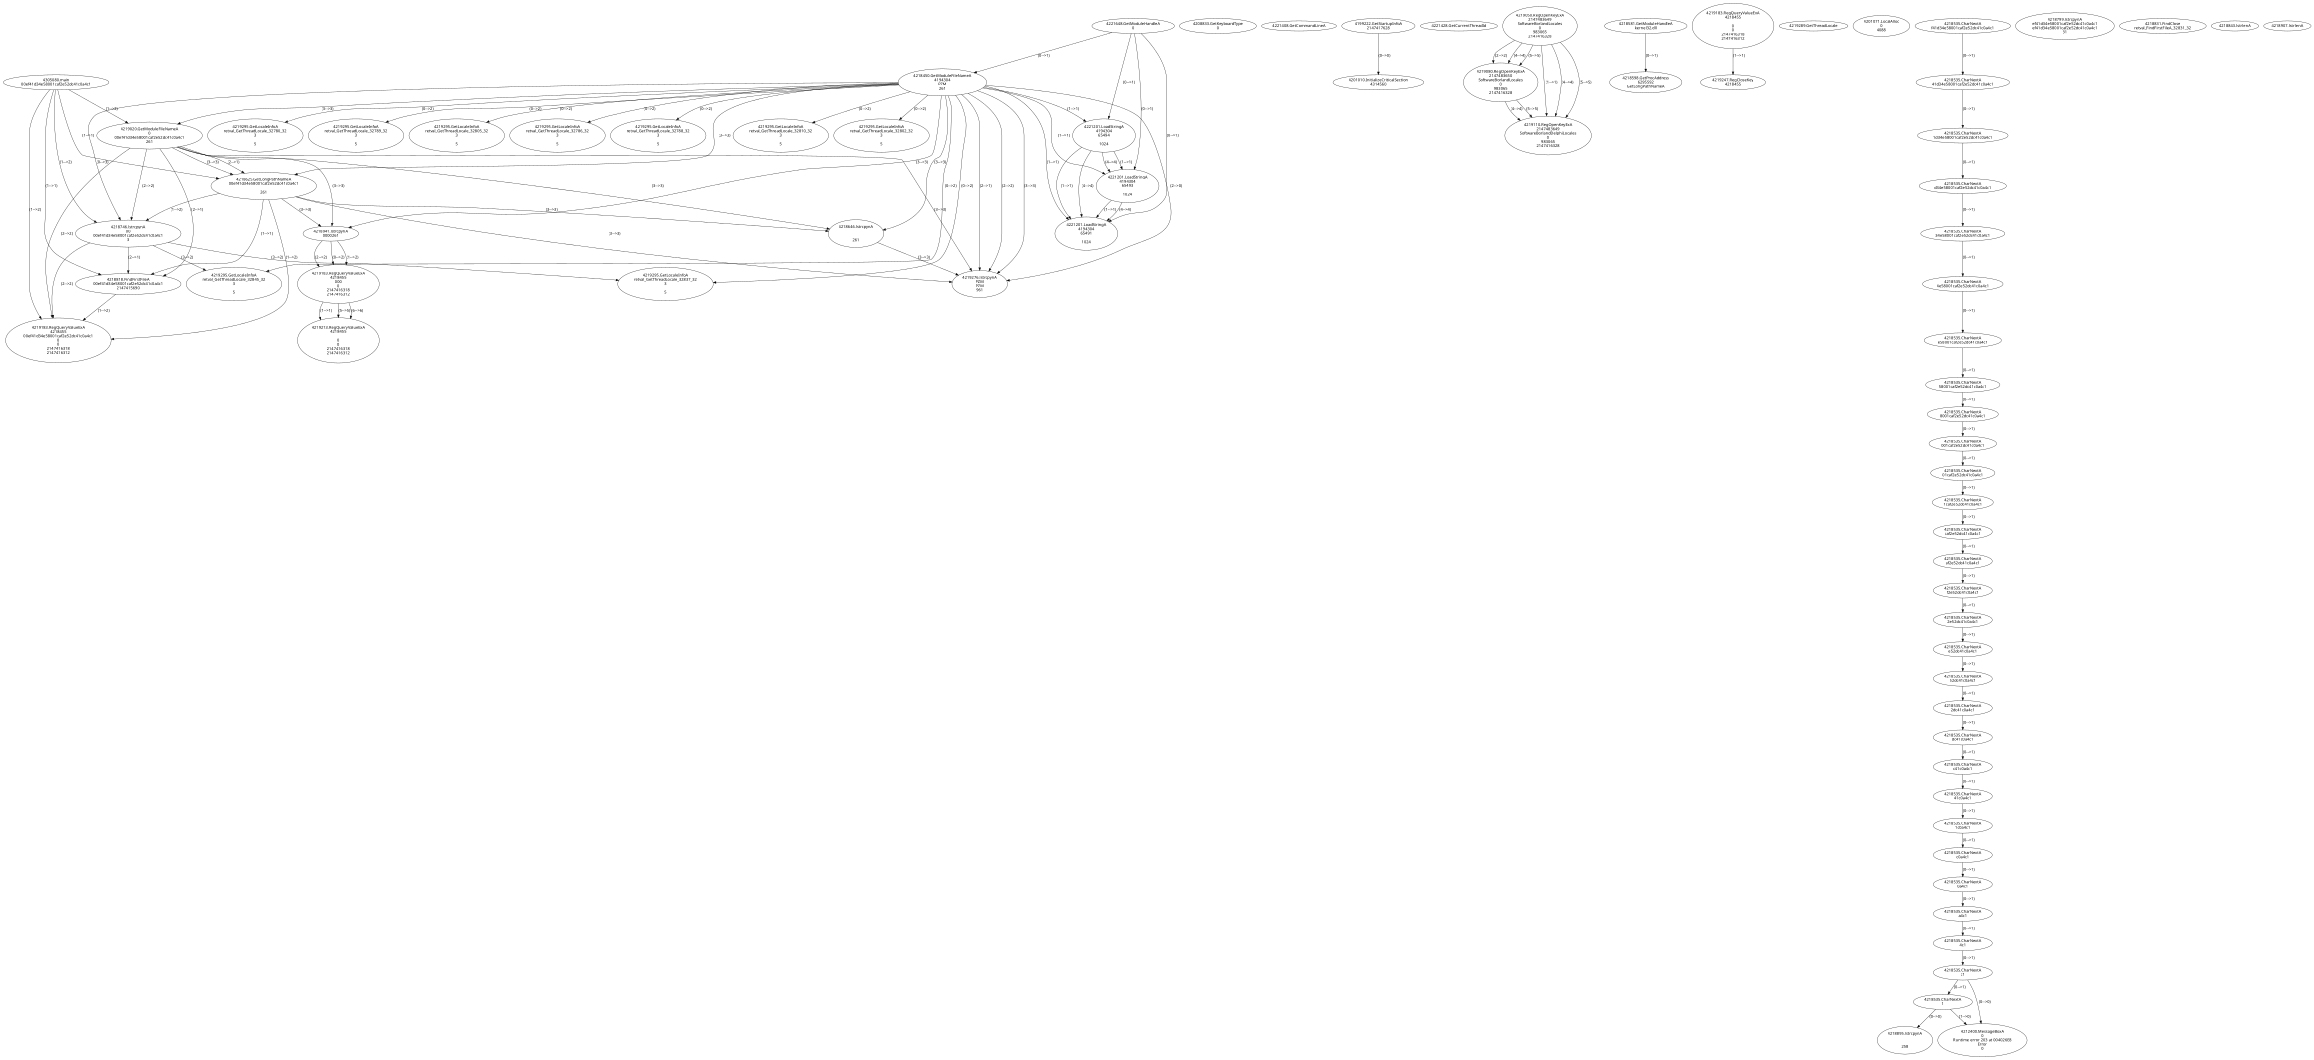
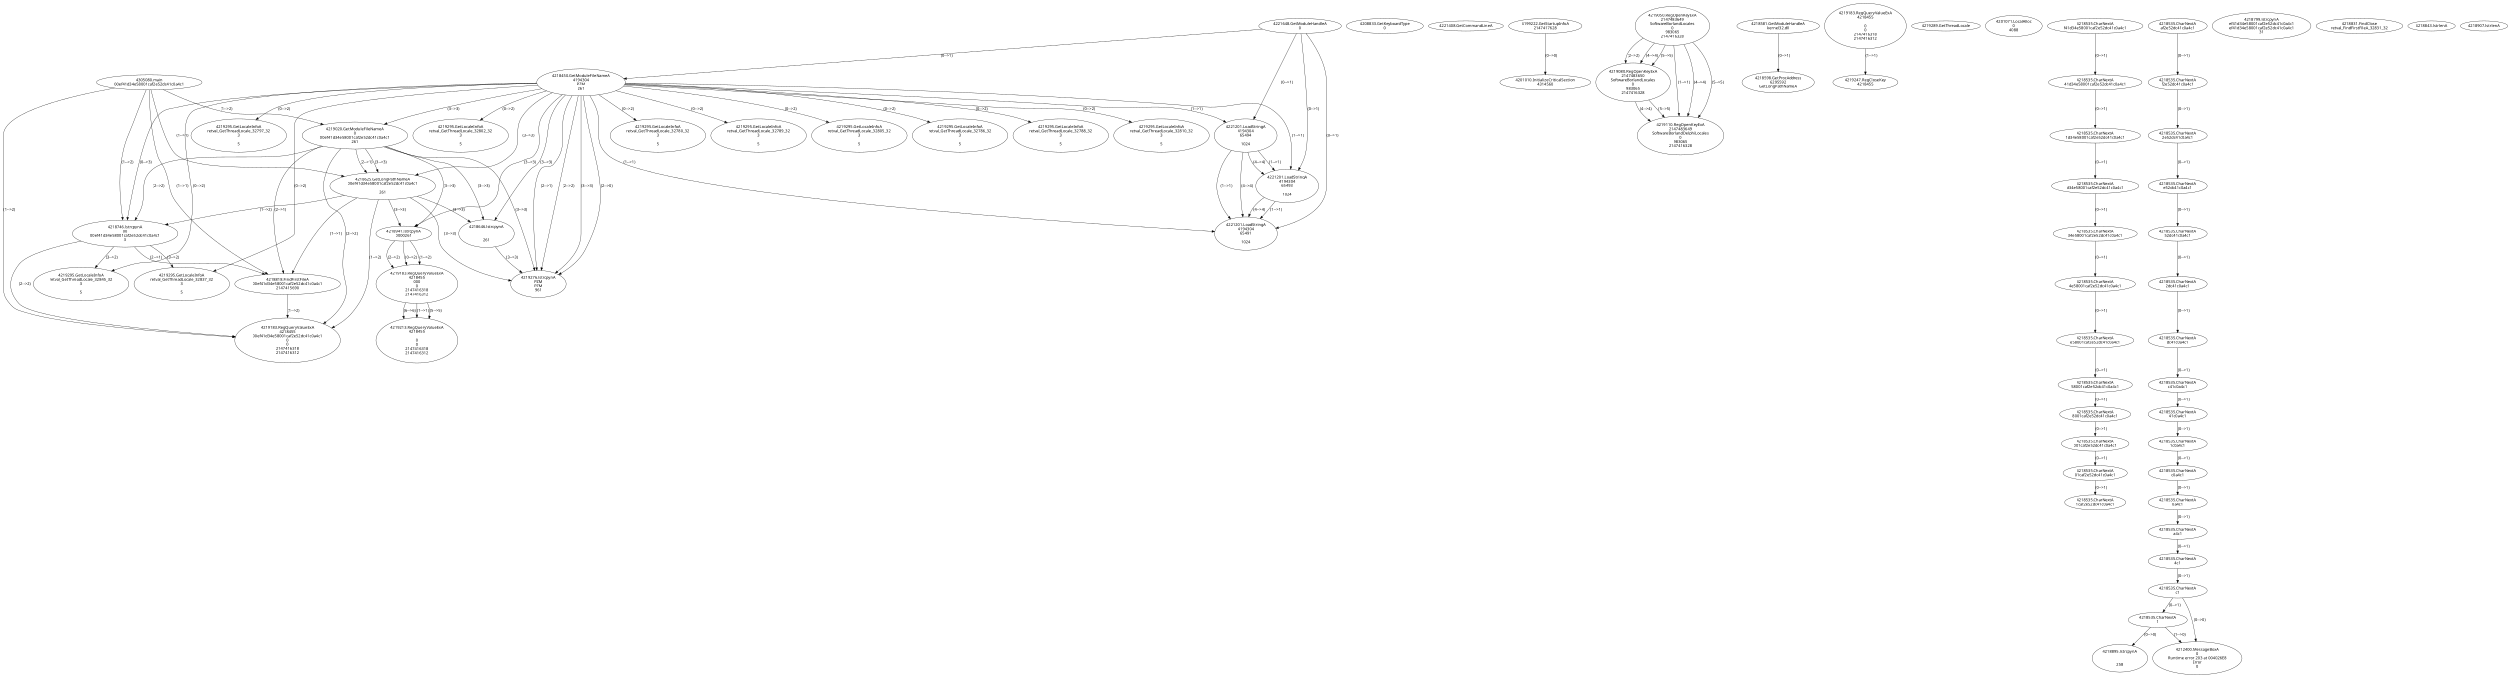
(1459, 26) -> none
none -> (239, 136)
(1963, 532) -> none
